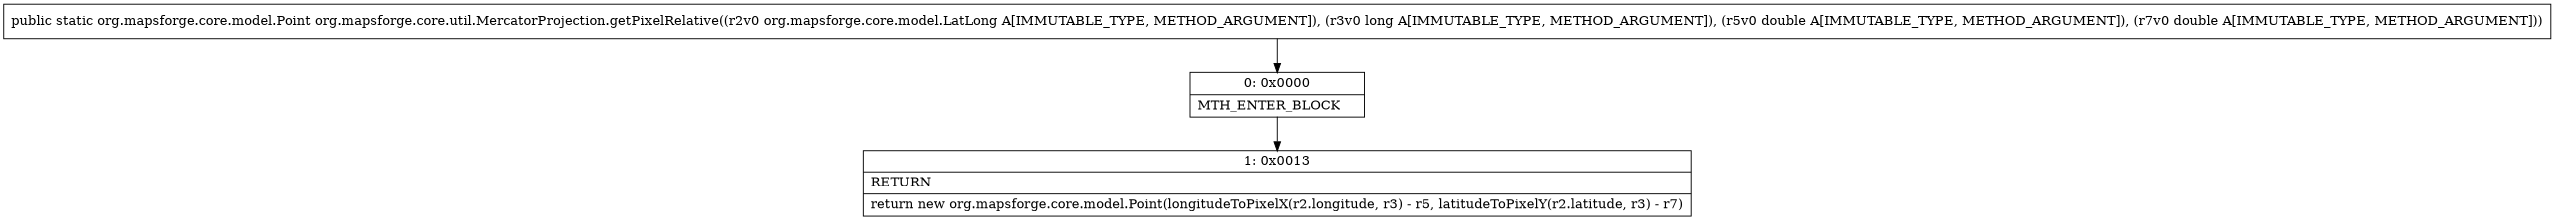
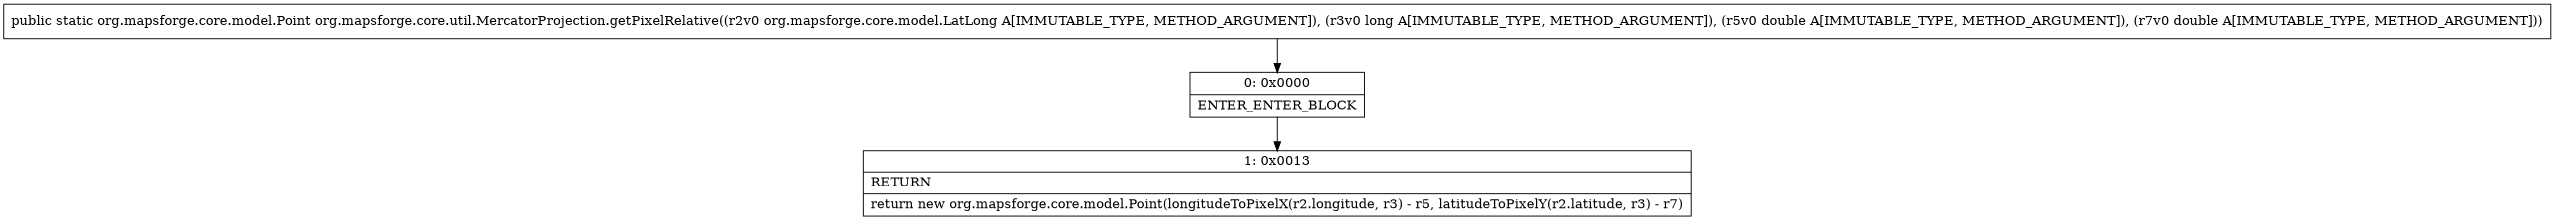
(1269, 105) -> (1277, 105)
